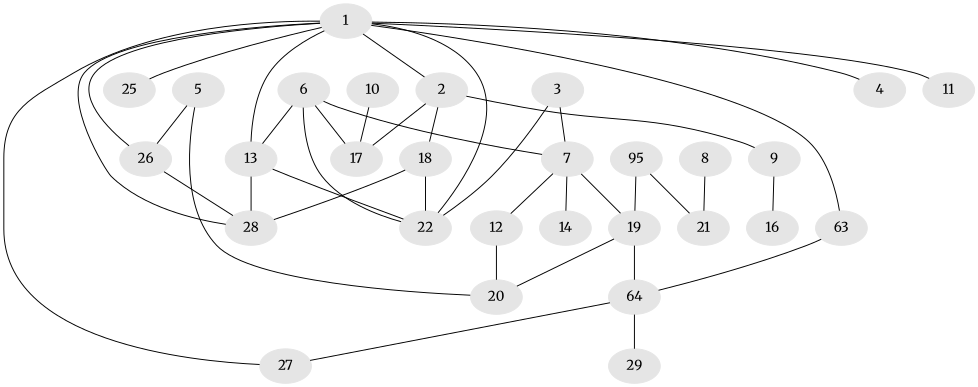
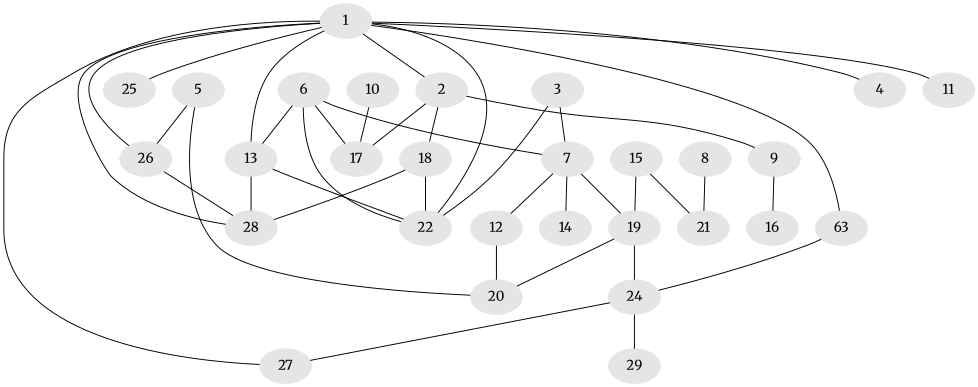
(636, 159) -> (636, 159)
(634, 297) -> (634, 297)
